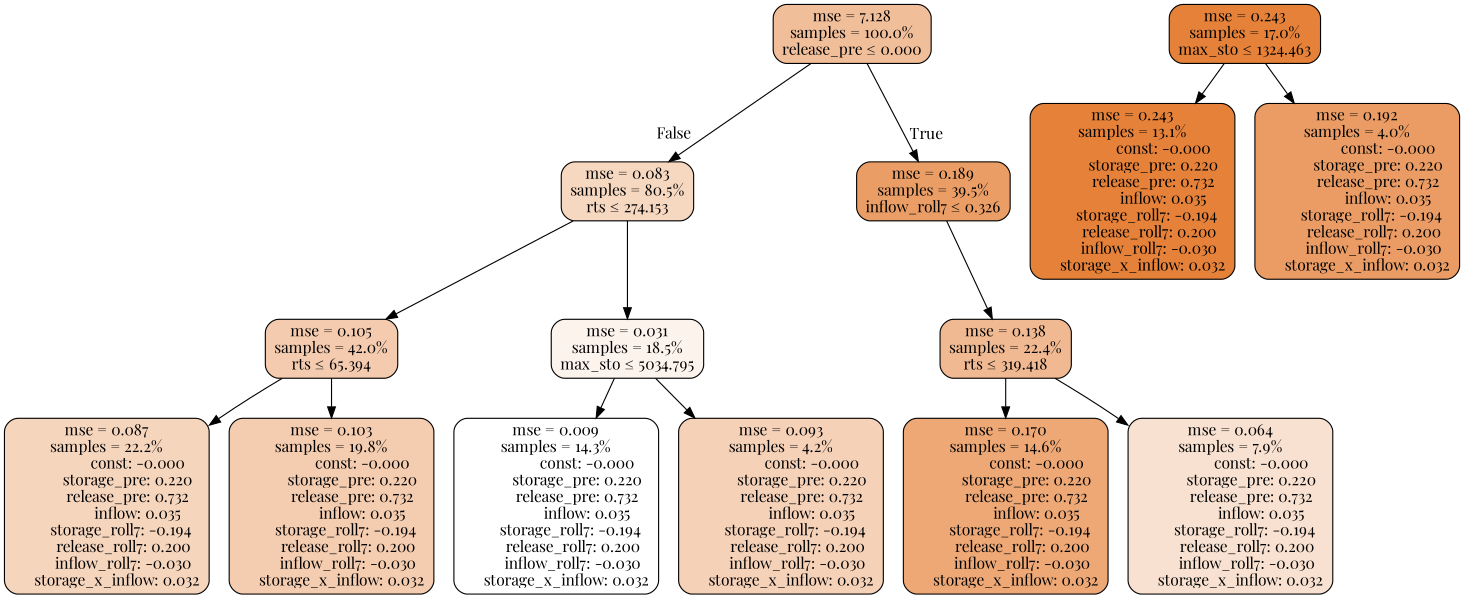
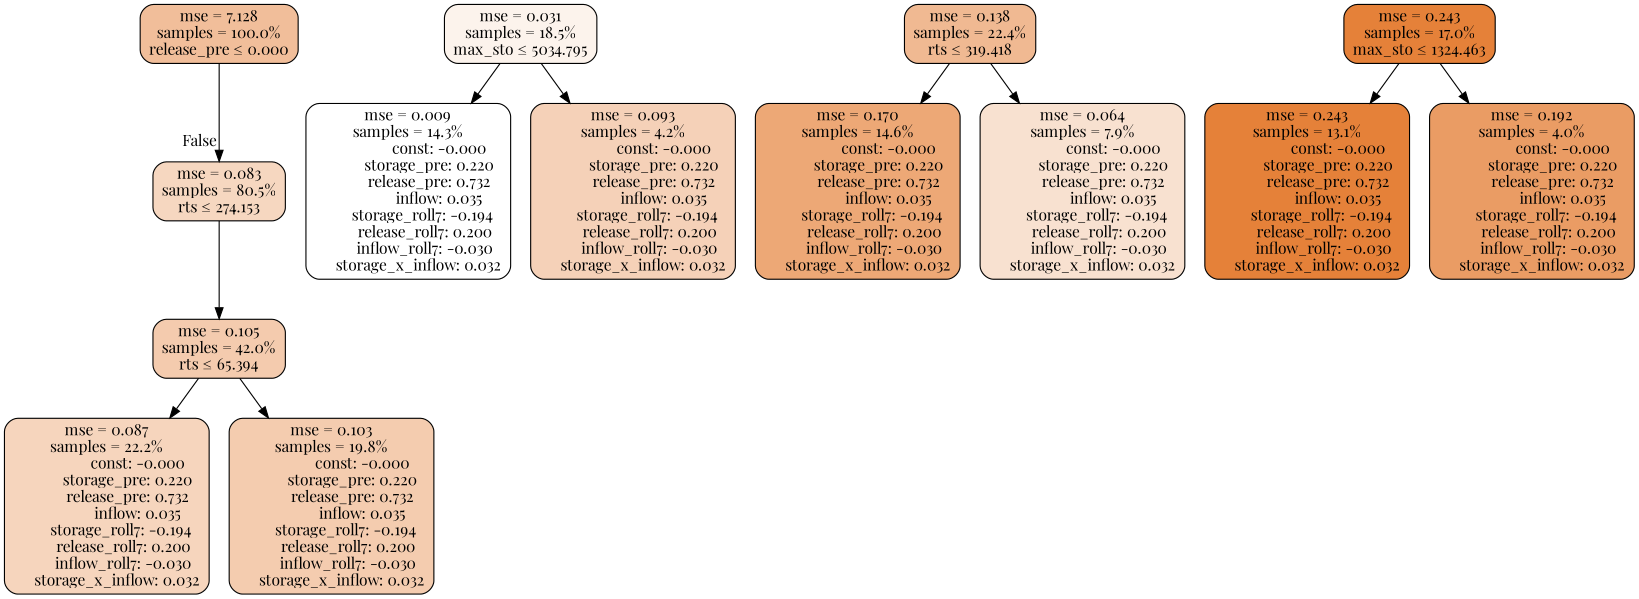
(933, 191) -> none
(627, 264) -> none
